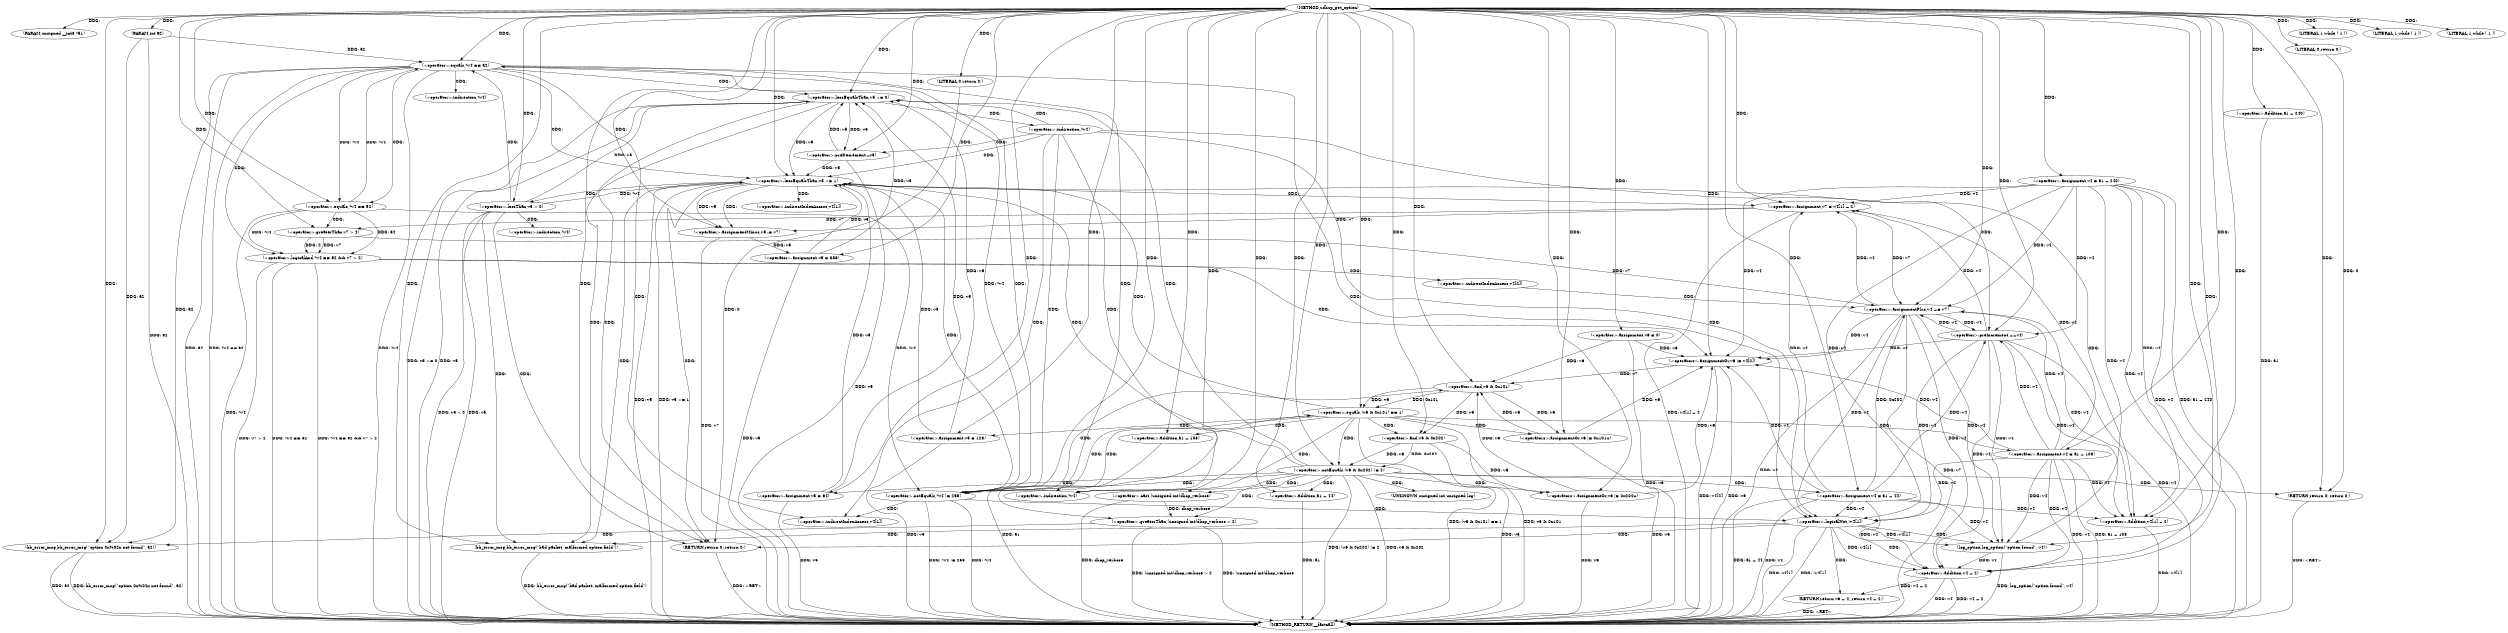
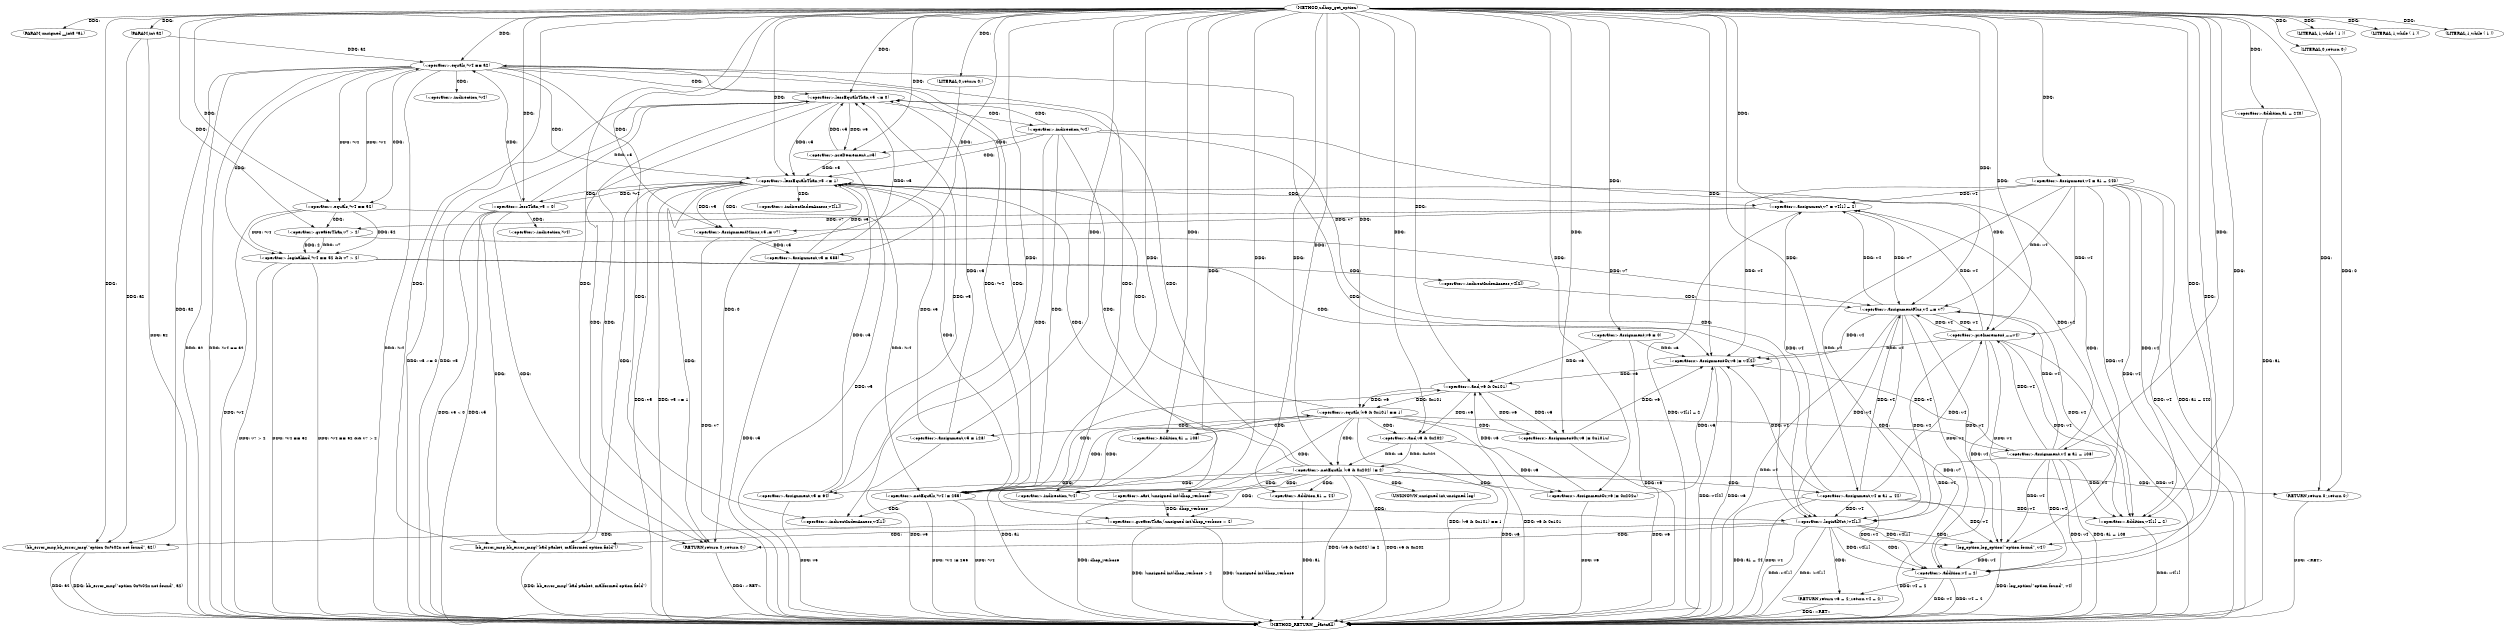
(1629, 374) -> (1629, 374)
(1889, 400) -> (1886, 400)
(2080, 413) -> (2077, 413)
